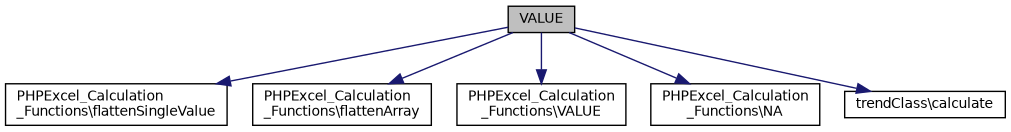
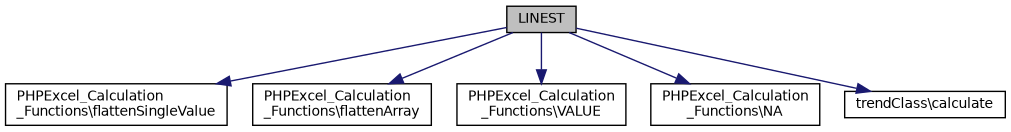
(541, 19) -> (541, 19)
